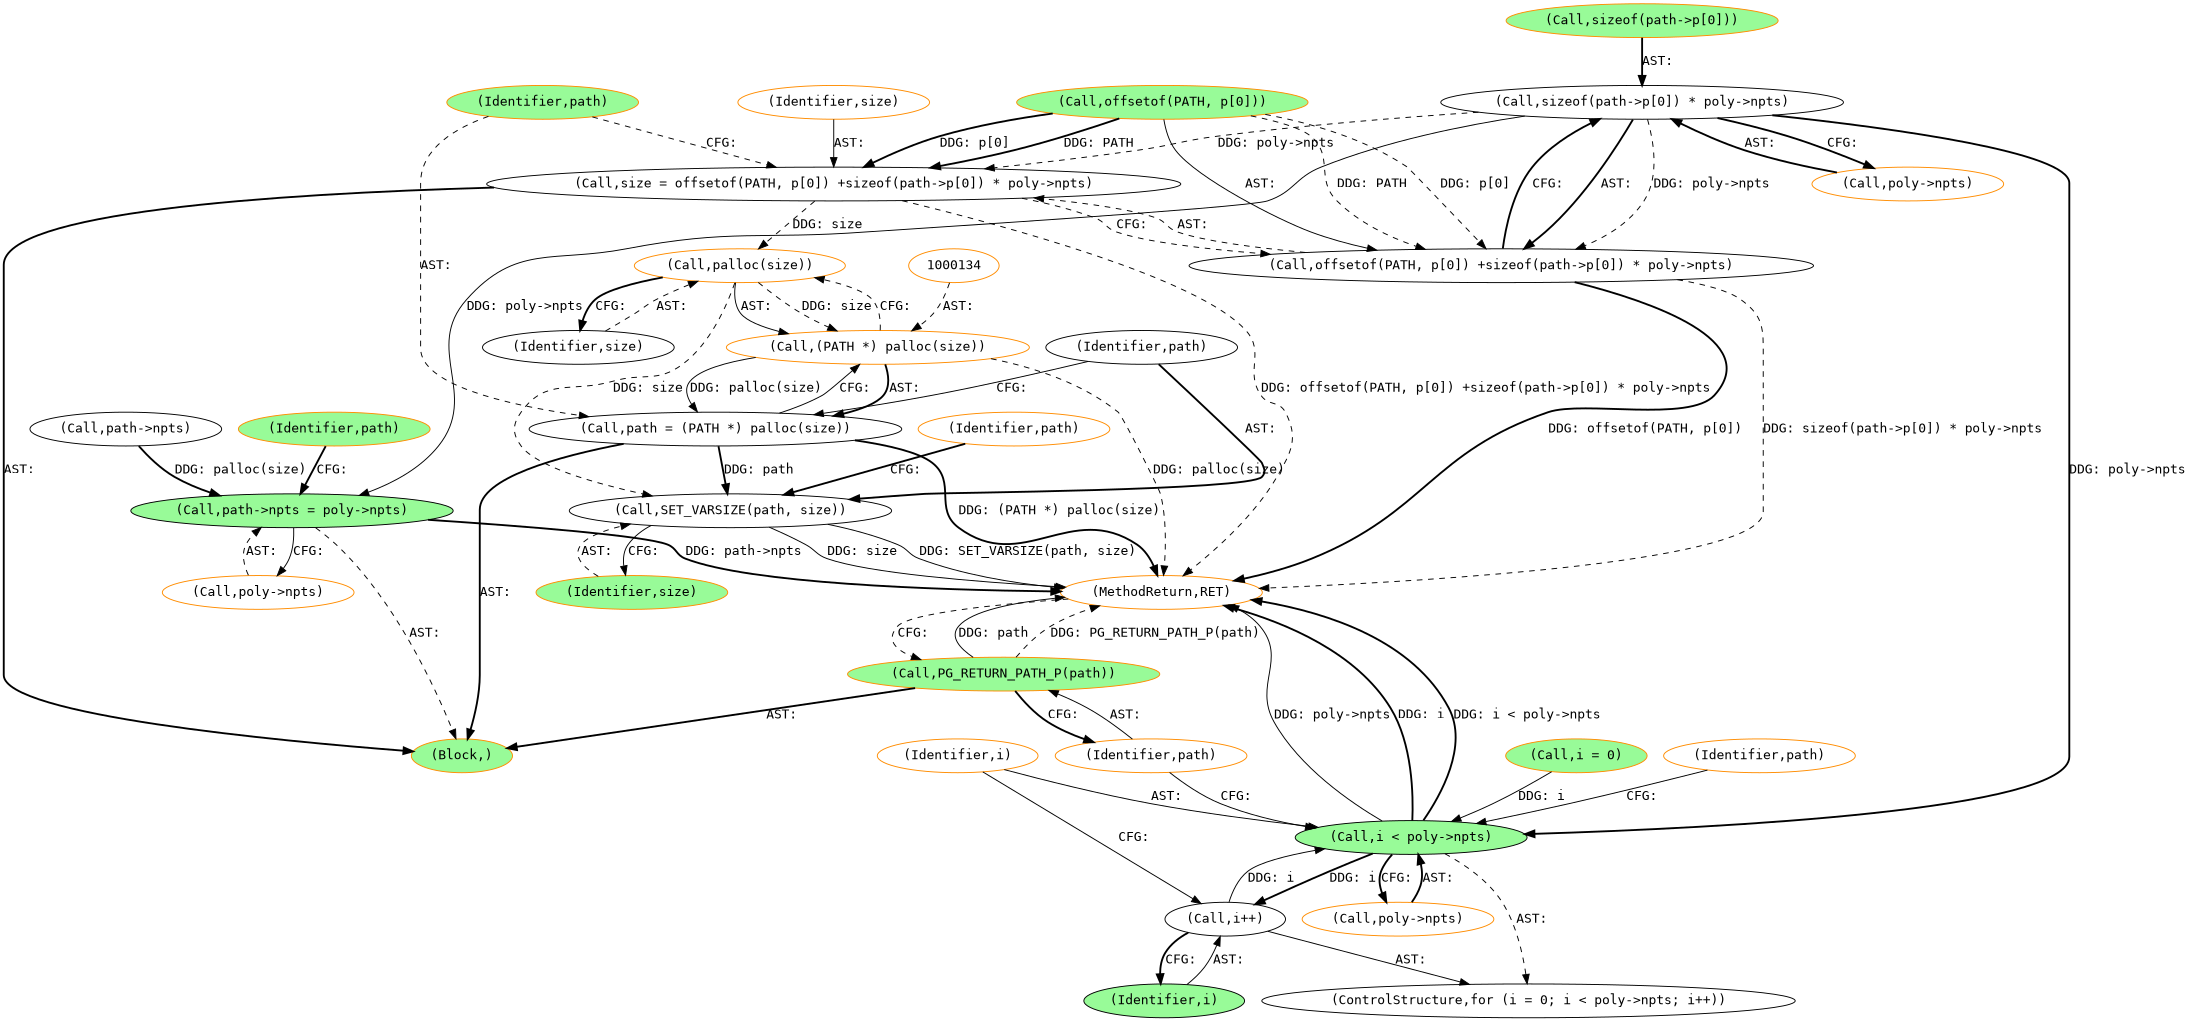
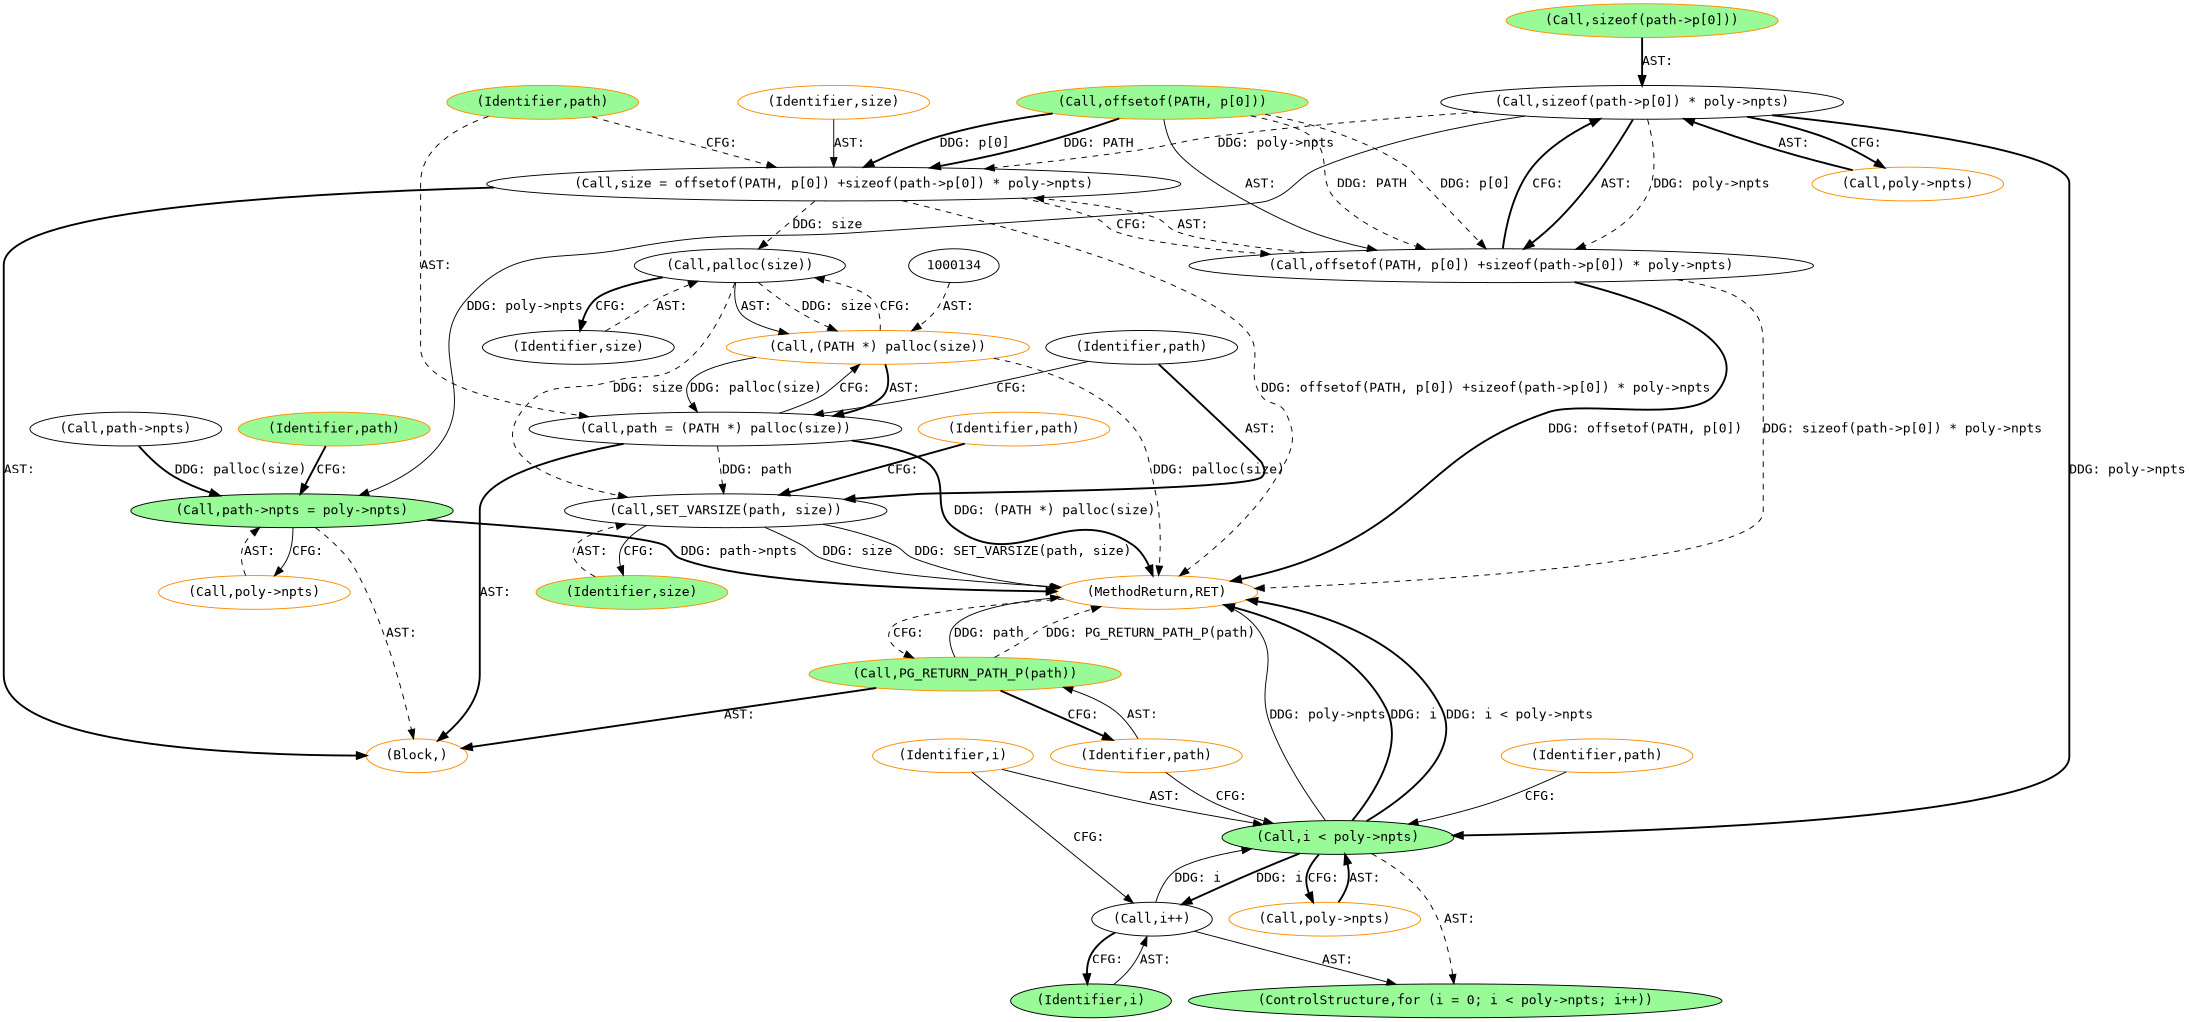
(740, 266) -> (740, 266)
(954, 266) -> (954, 266)
(722, 465) -> (720, 465)
(462, 756) -> (417, 756)
(1576, 756) -> none
(1529, 1001) -> (1455, 1001)
